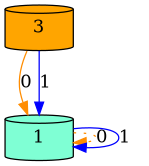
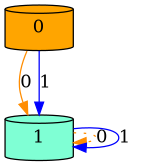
(39, 28) -> (39, 28)
